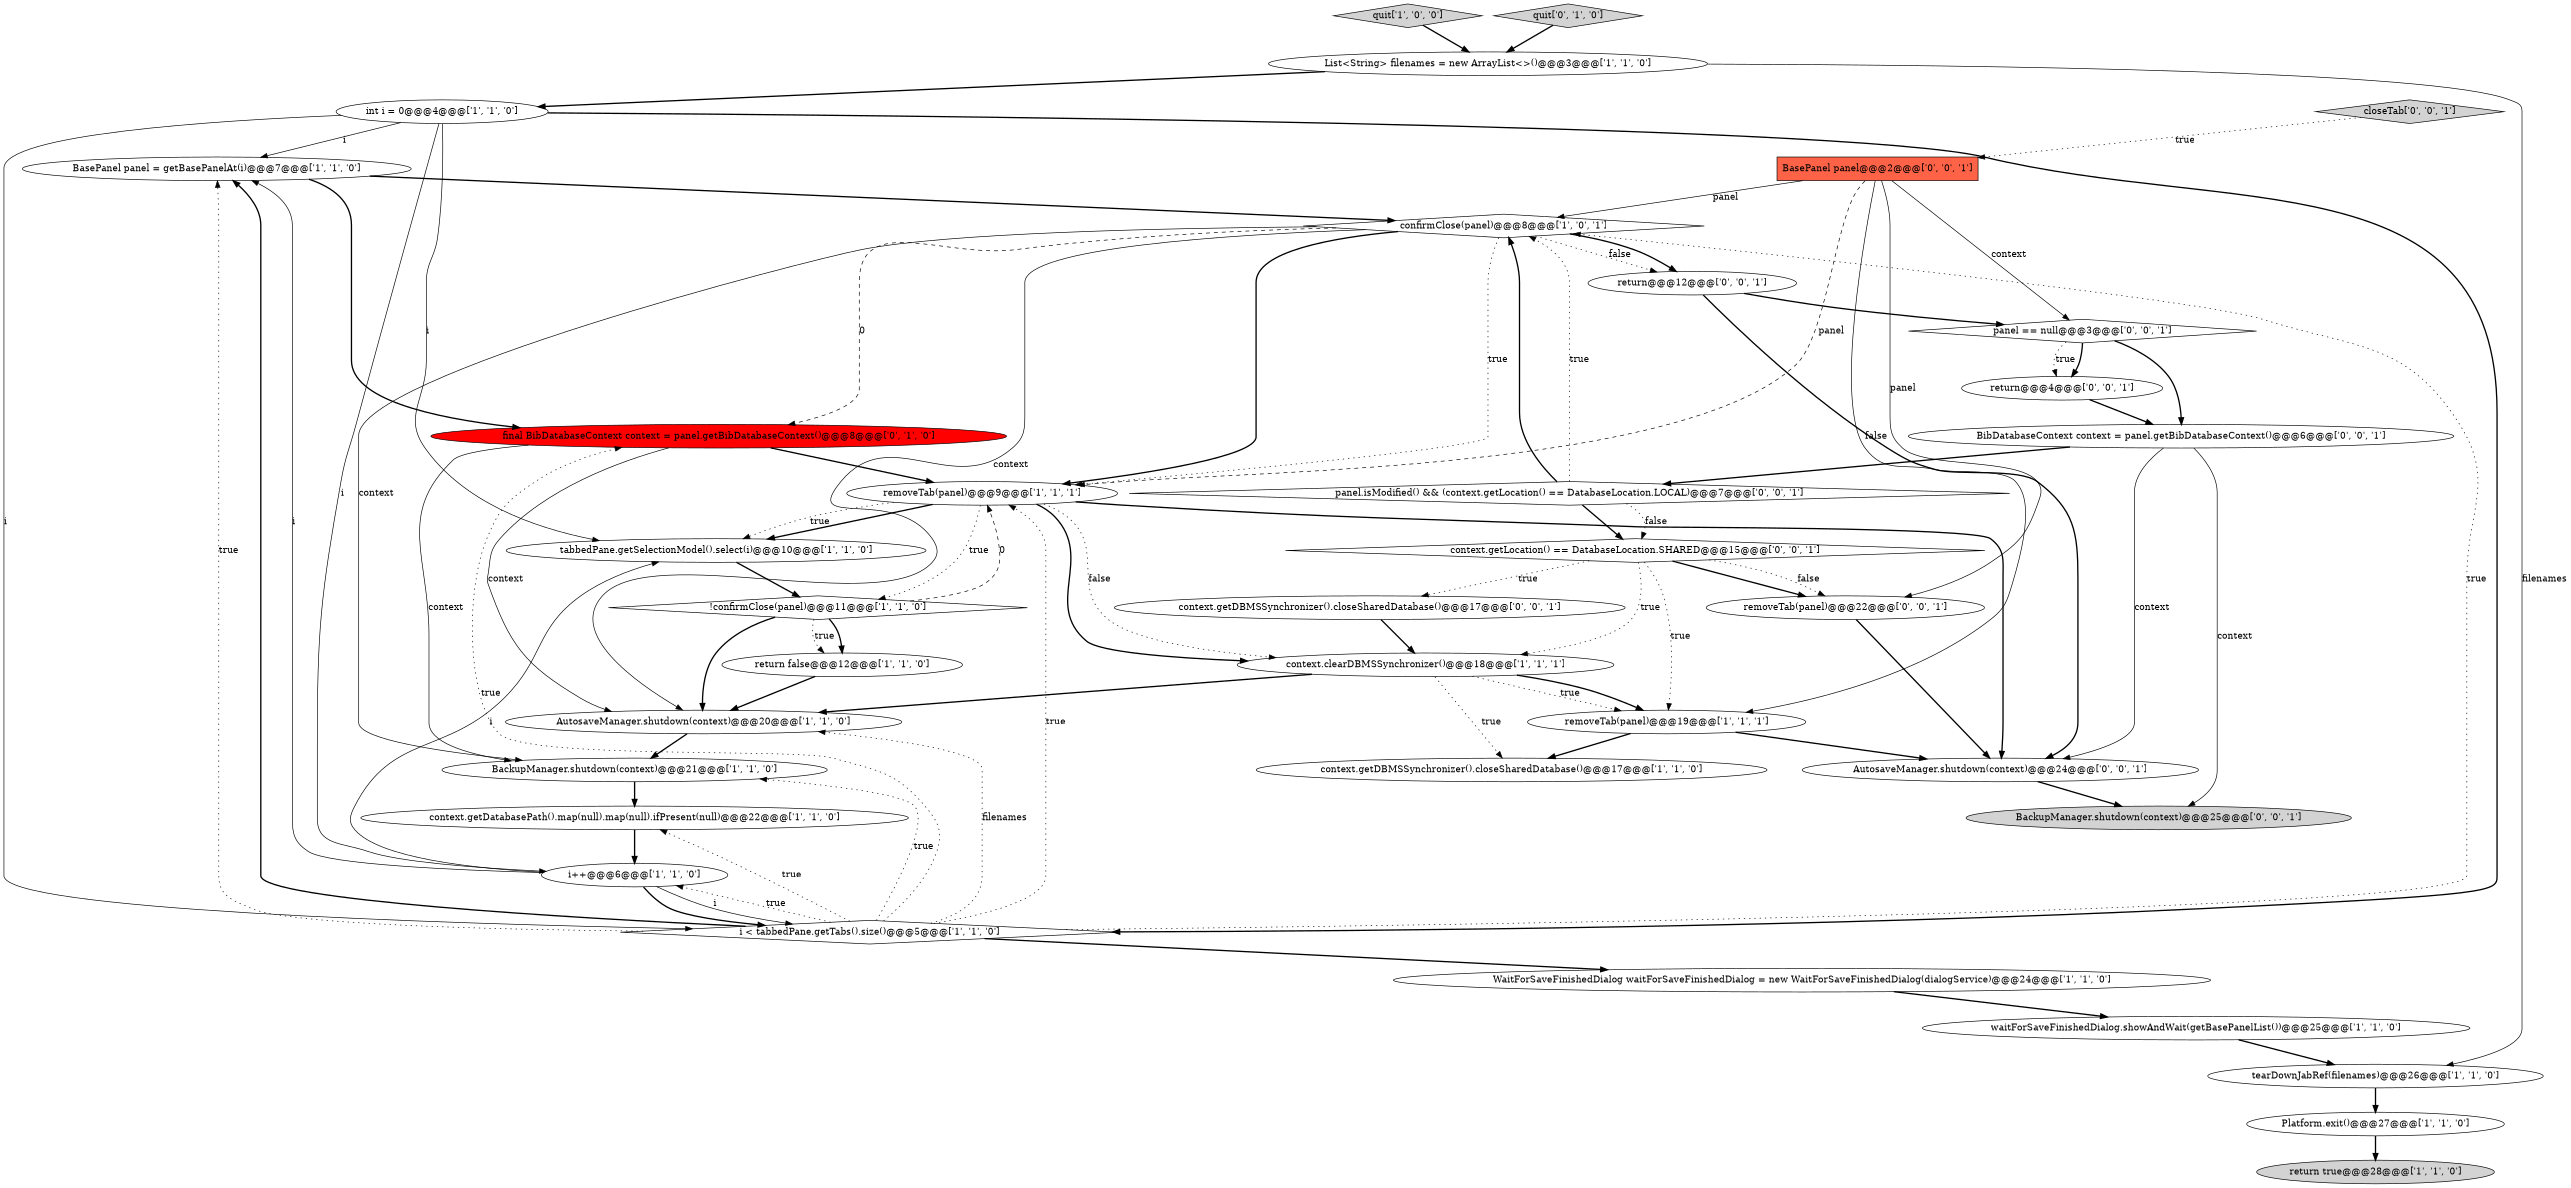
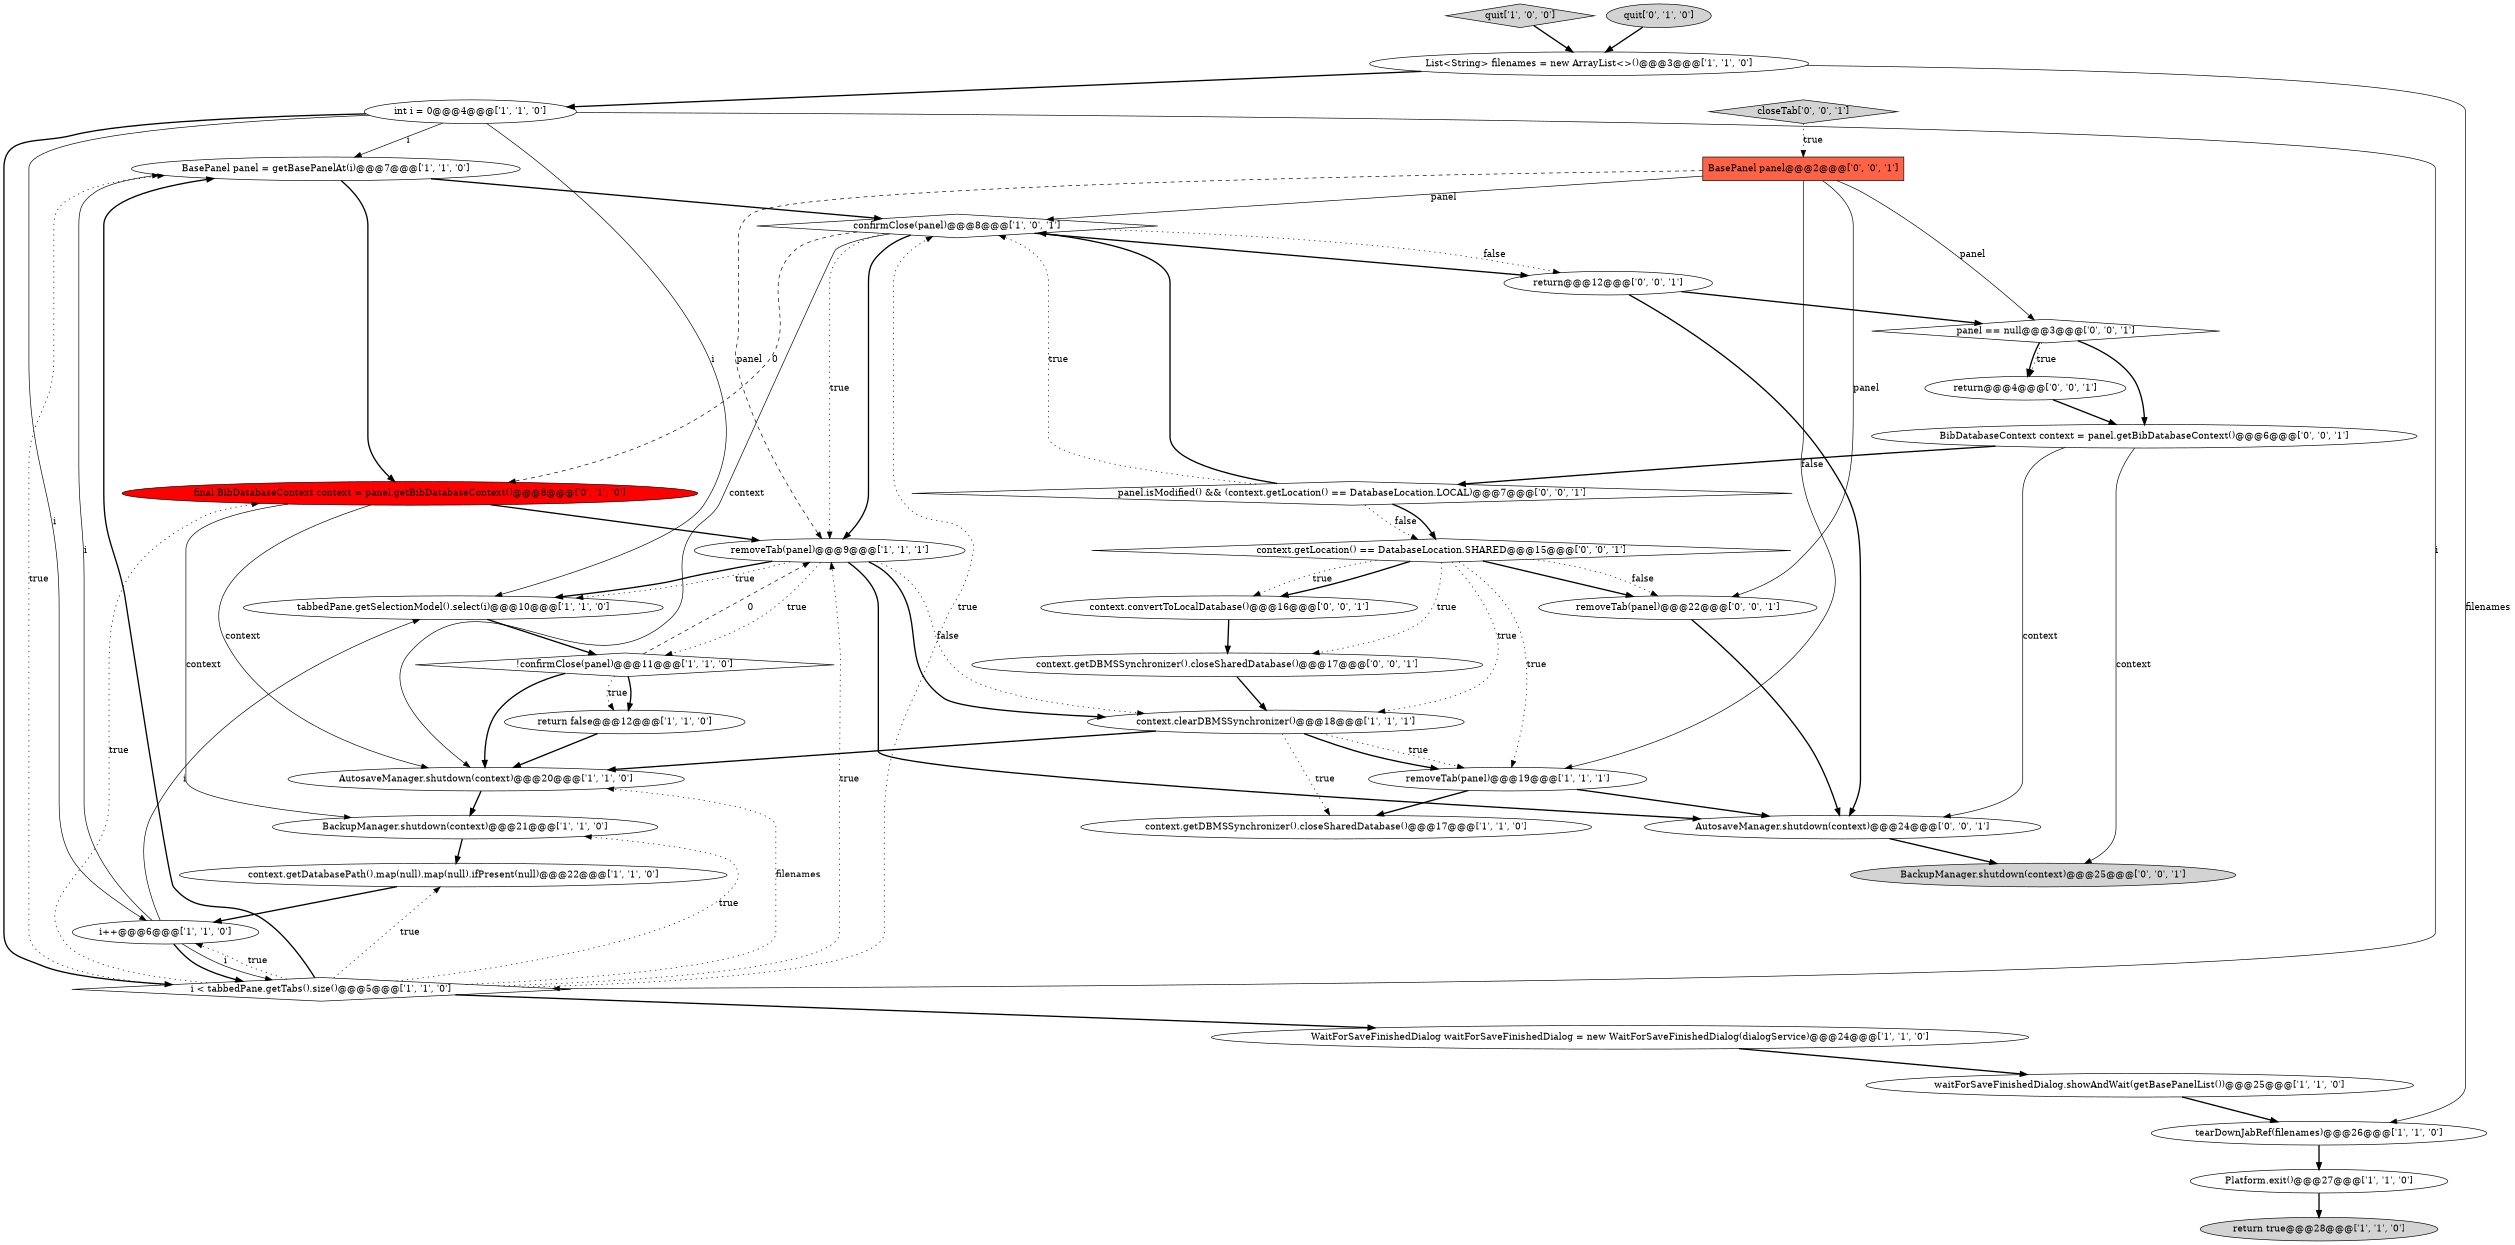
(1568, 16) -> (1659, 16)
(2009, 255) -> (1973, 255)
(602, 320) -> none
none -> (1229, 608)
